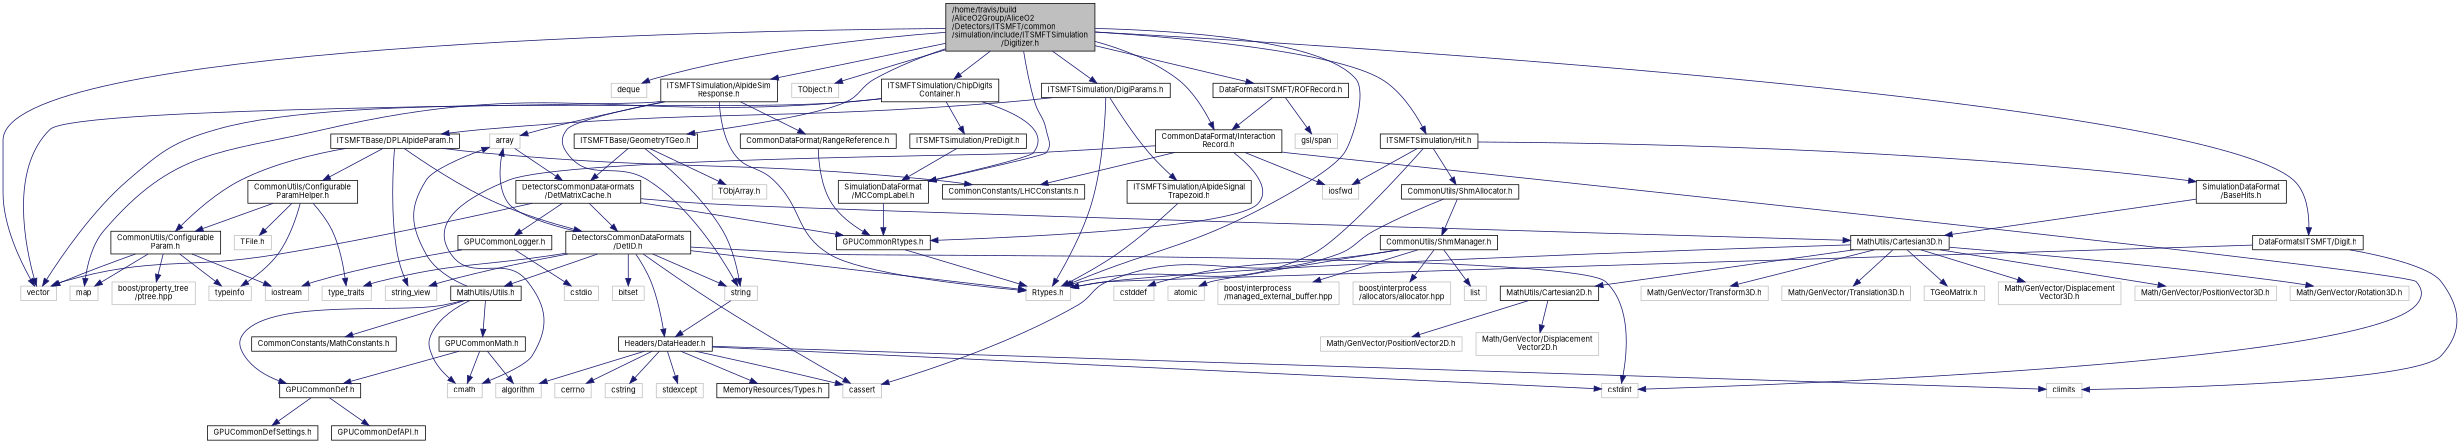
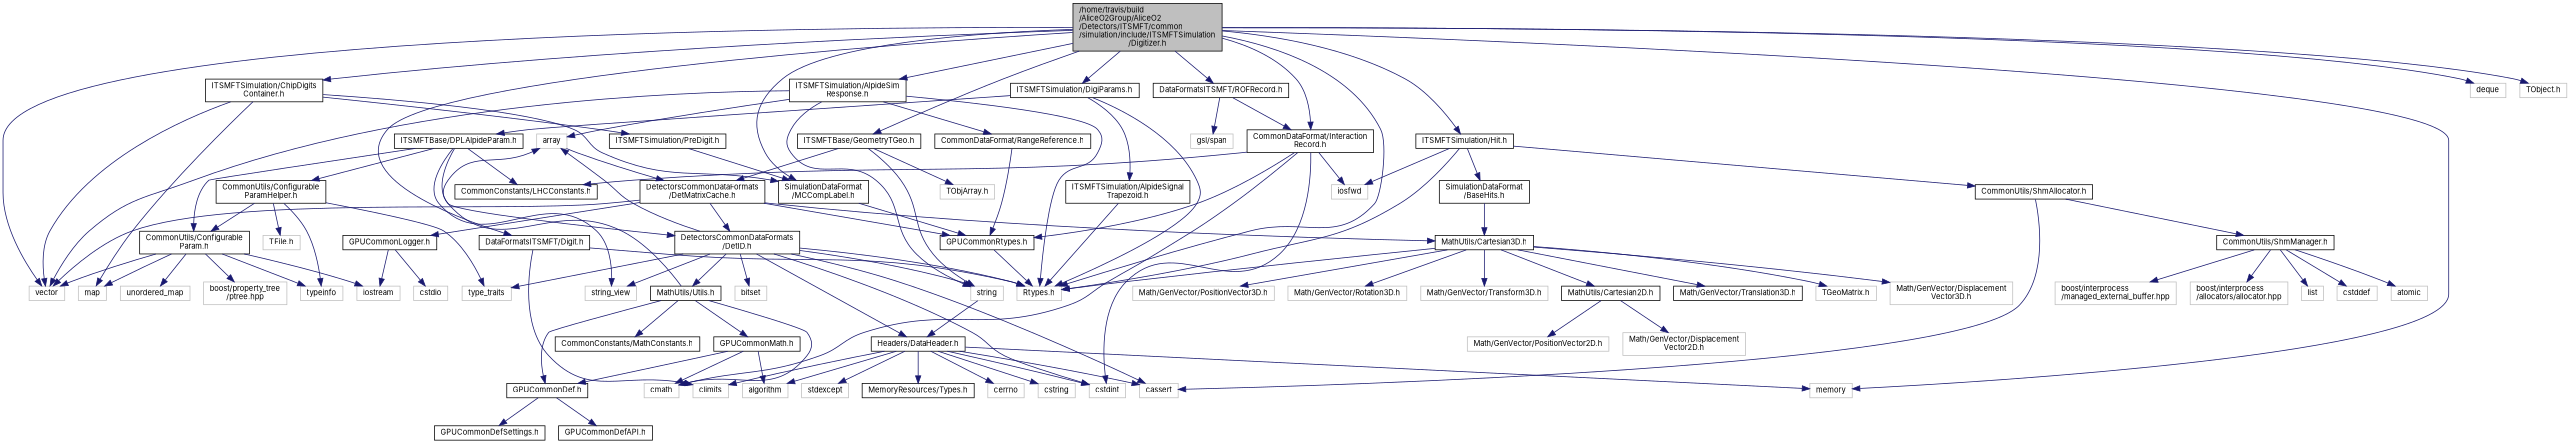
none -> (155, 293)
(1846, 293) -> (1738, 293)
none -> (1831, 391)
